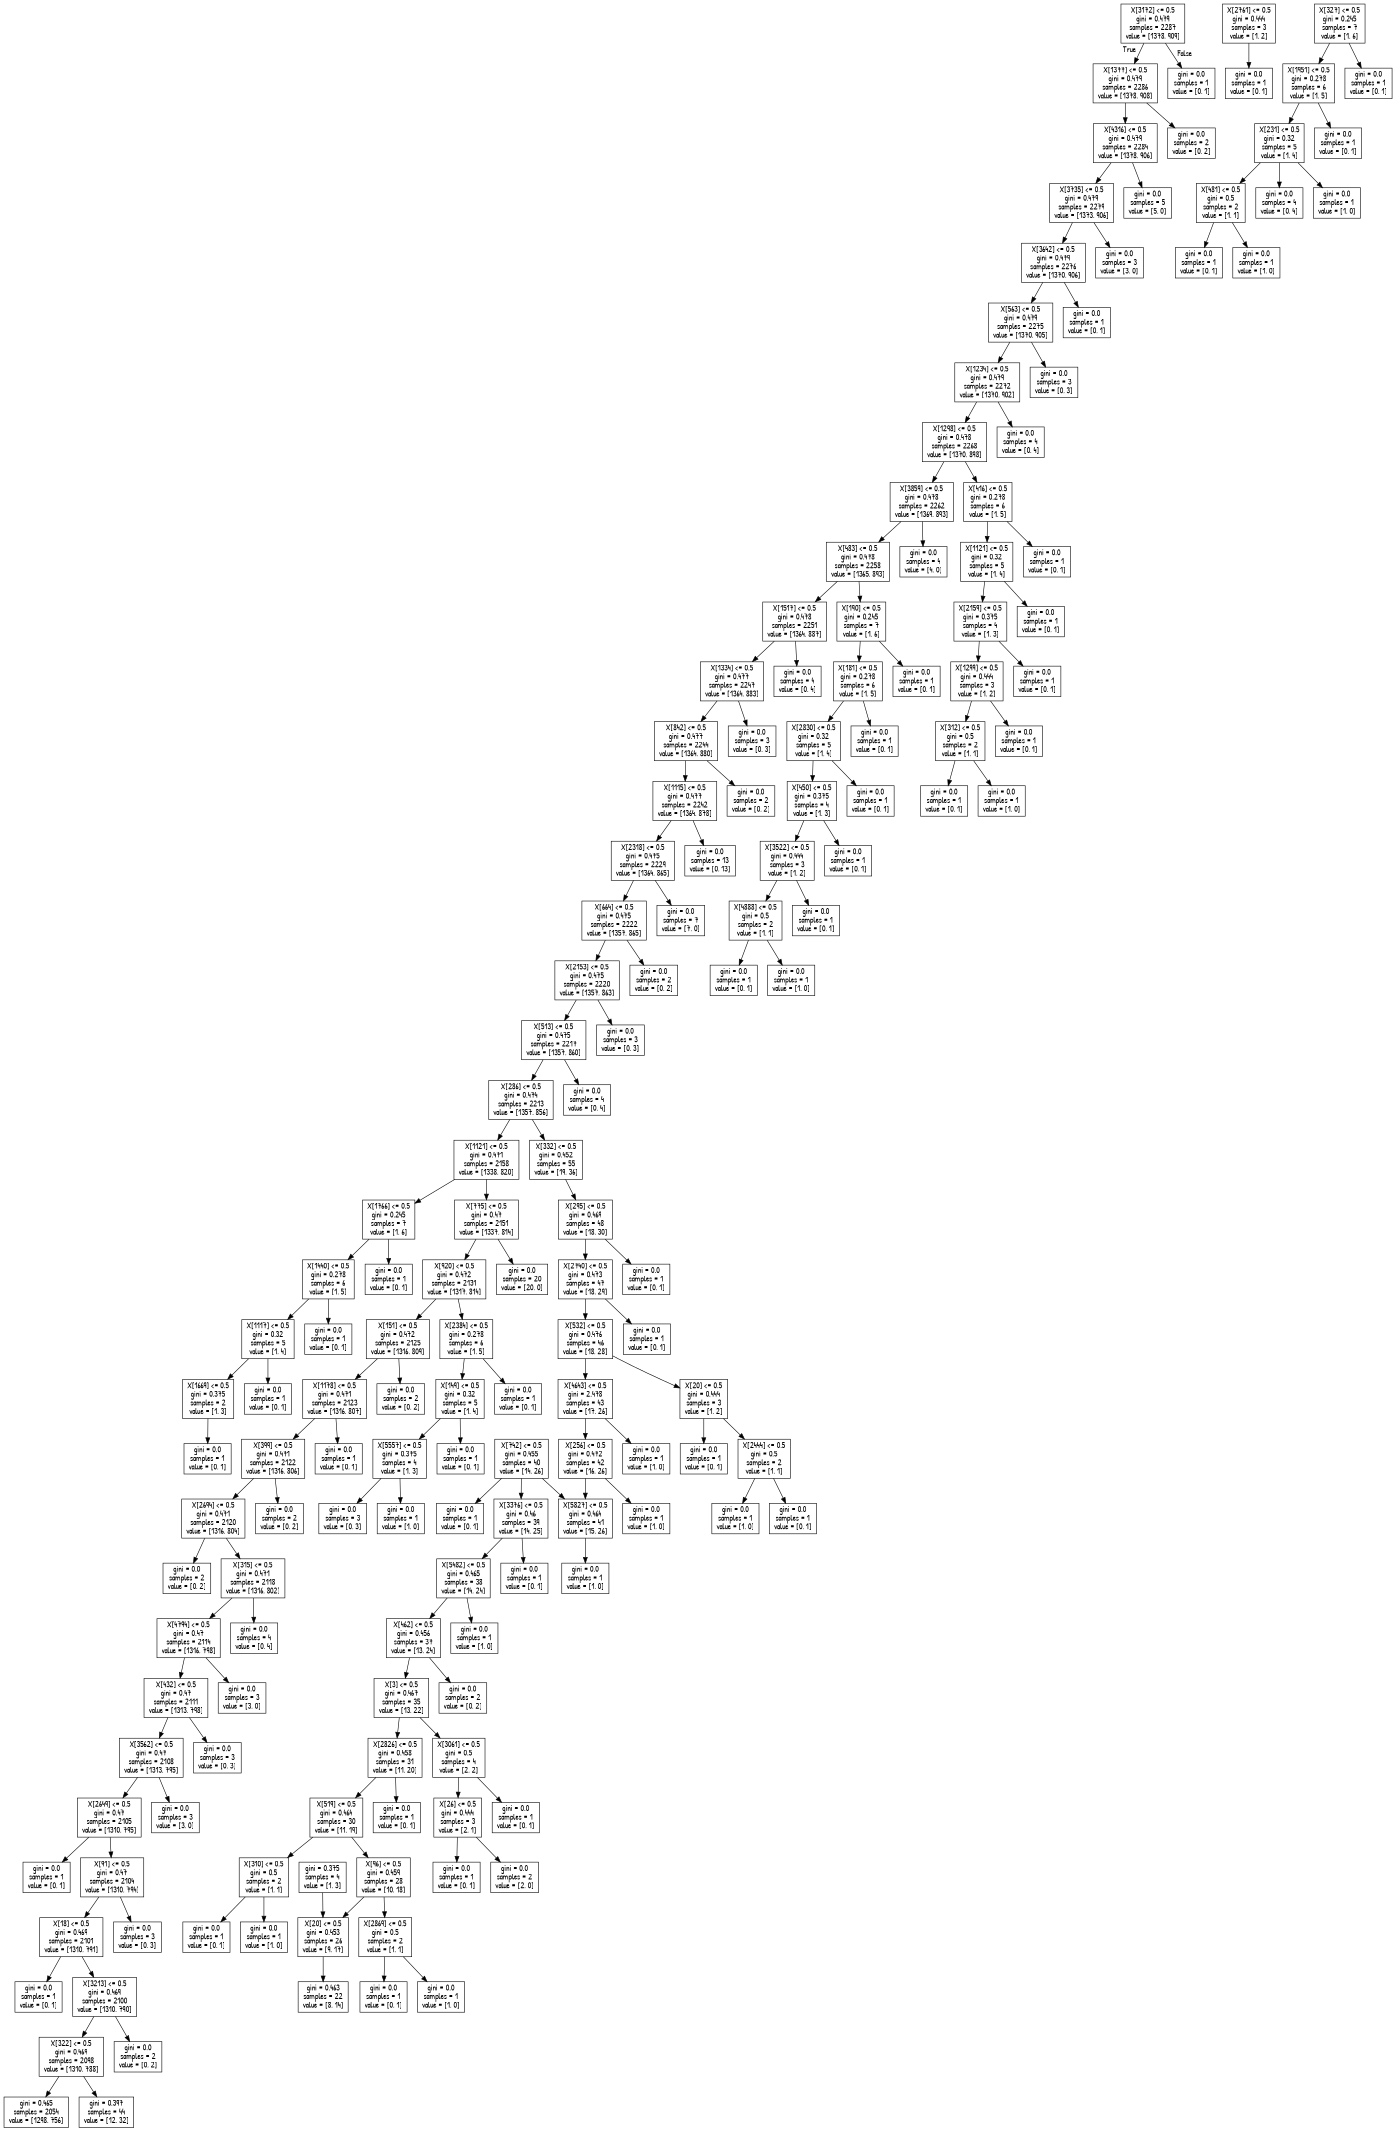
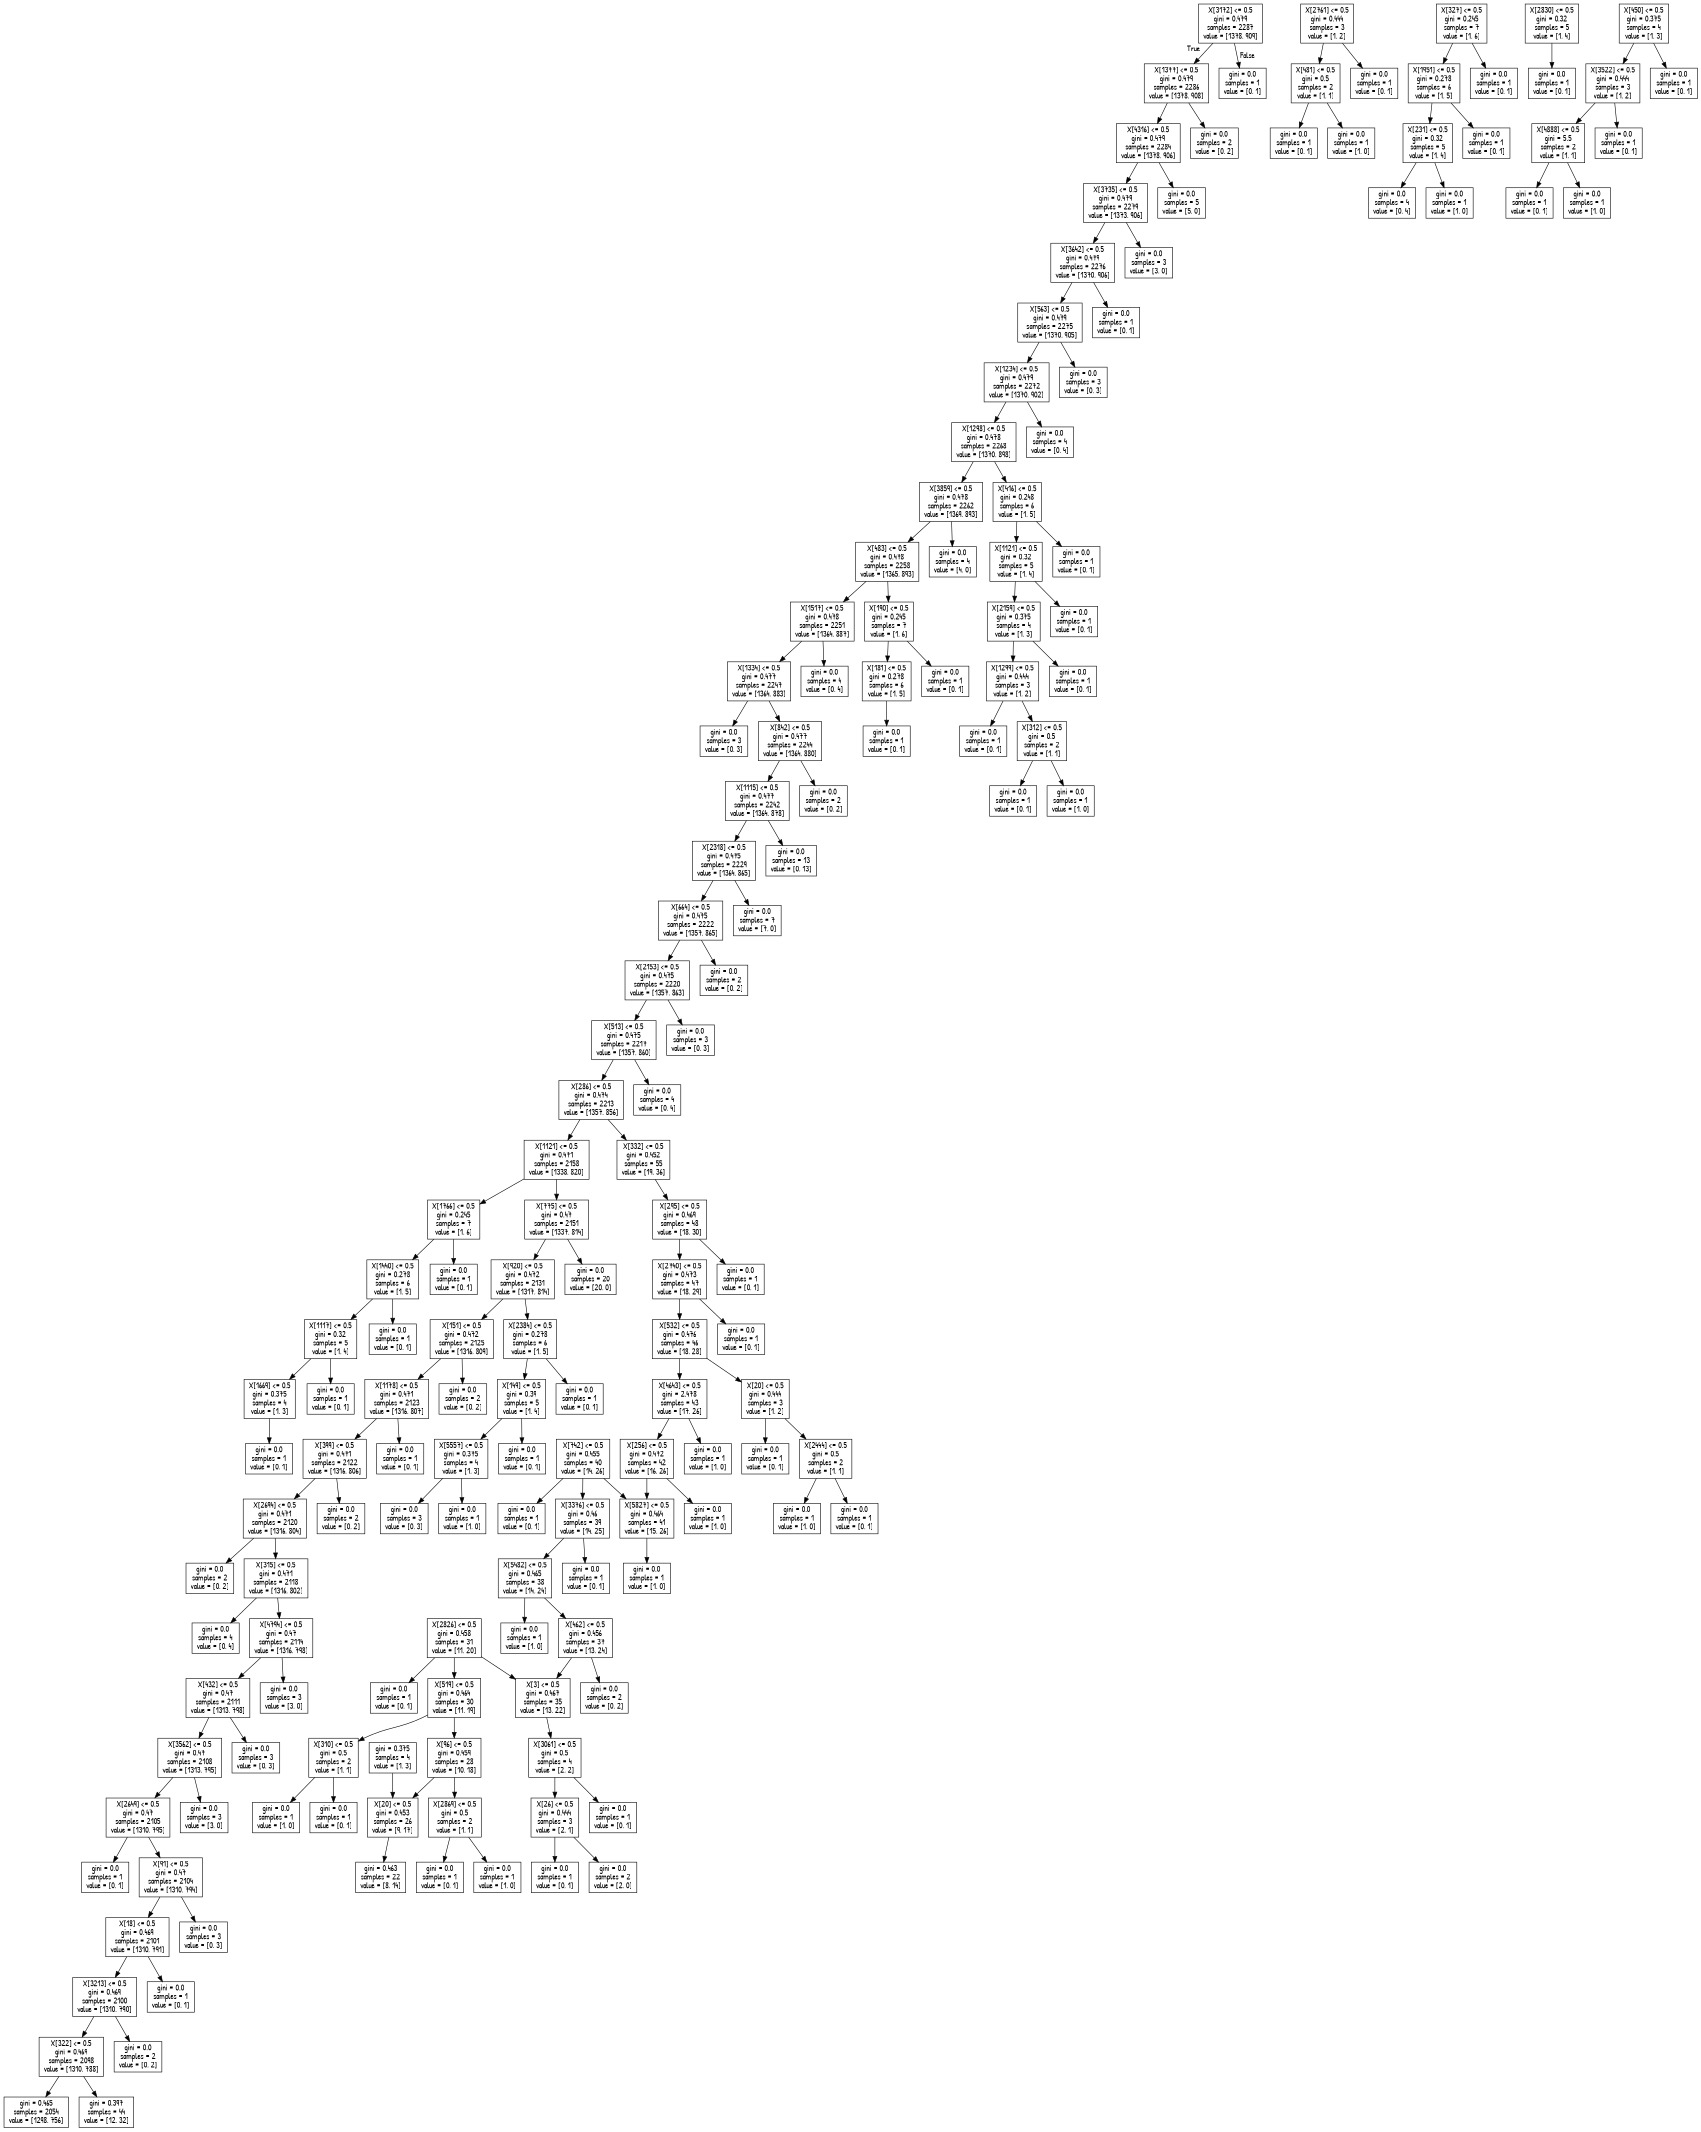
(1252, 171) -> (1322, 51)
(988, 502) -> (1017, 502)
(838, 709) -> none
(813, 768) -> none
(756, 921) -> (1558, 143)
(208, 1399) -> (270, 1399)
(460, 1399) -> (522, 1399)
(399, 1725) -> (496, 1666)
